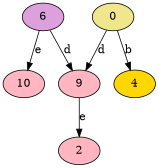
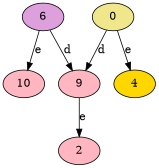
(128, 50) -> (128, 50)
